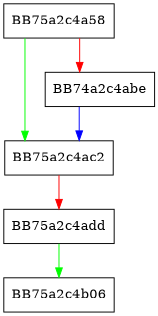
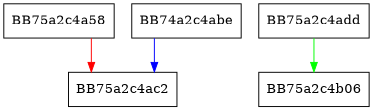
(80, 50) -> none
(25, 85) -> (91, 50)
(59, 187) -> none
